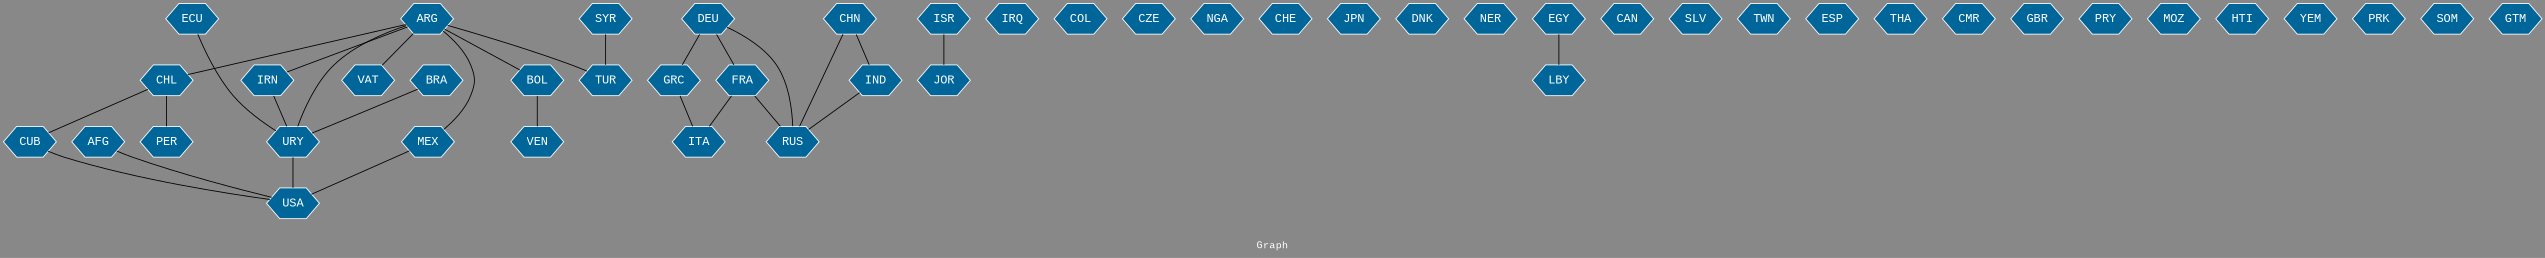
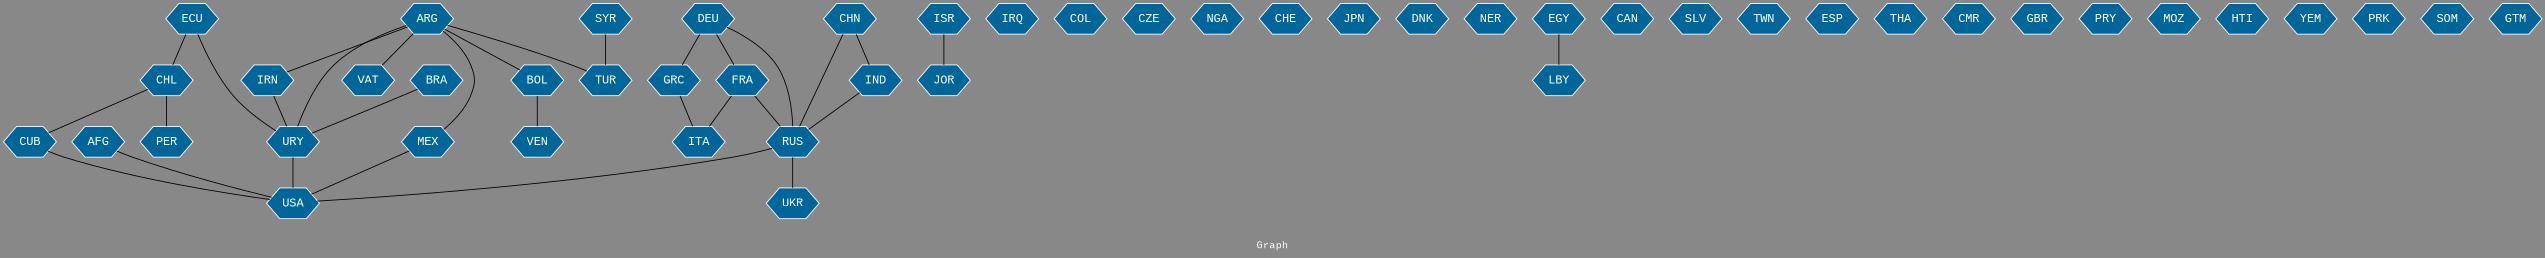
(297, 50) -> (179, 50)
none -> (546, 182)
none -> (793, 203)
